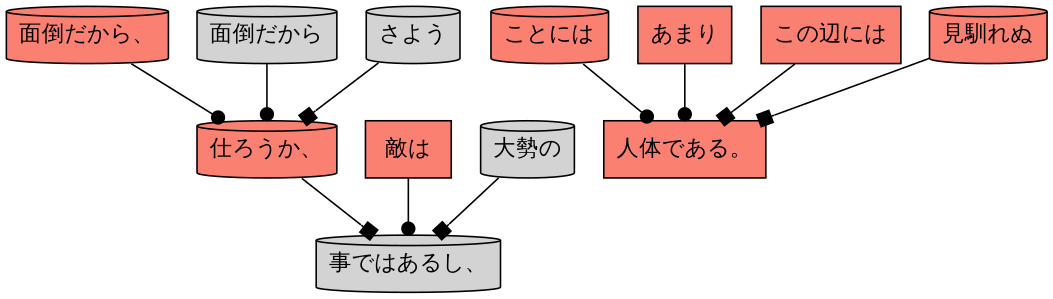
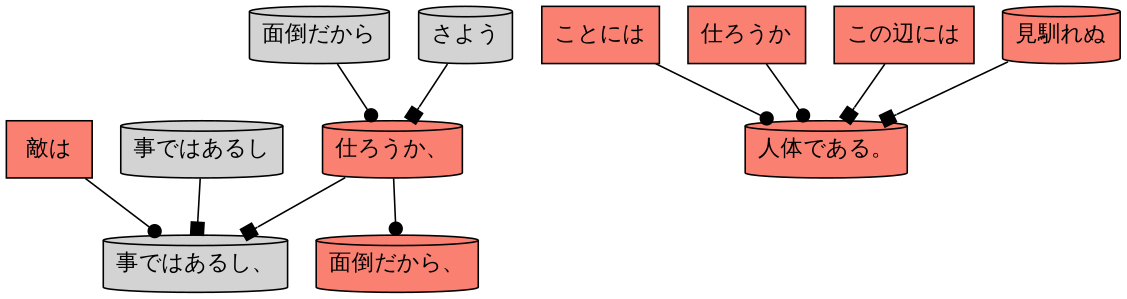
(550, 35) -> (601, 35)
(685, 35) -> (747, 35)
(172, 89) -> (395, 200)
(528, 149) -> (202, 149)
(685, 149) -> (826, 149)
